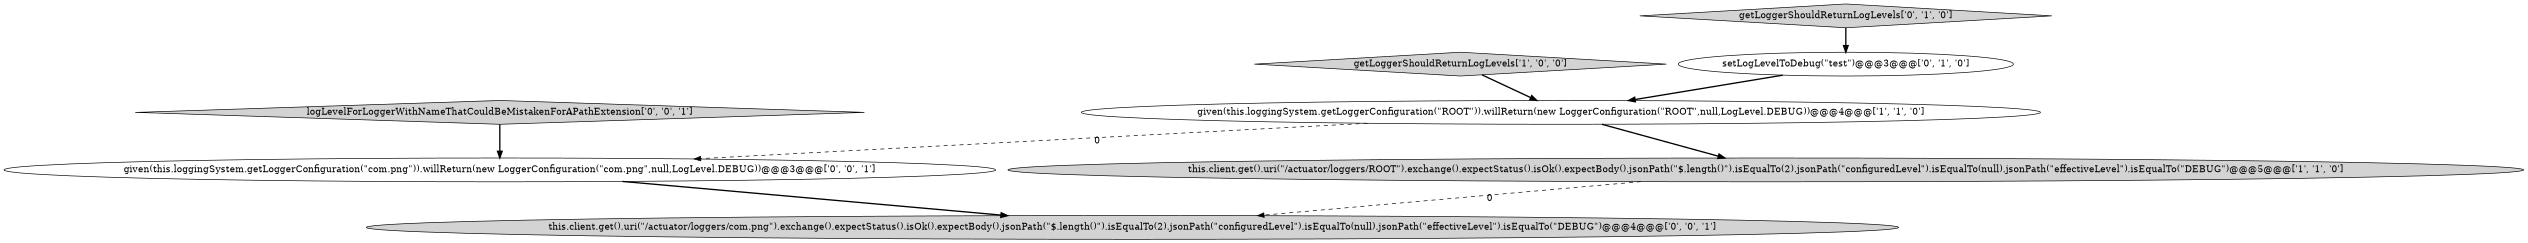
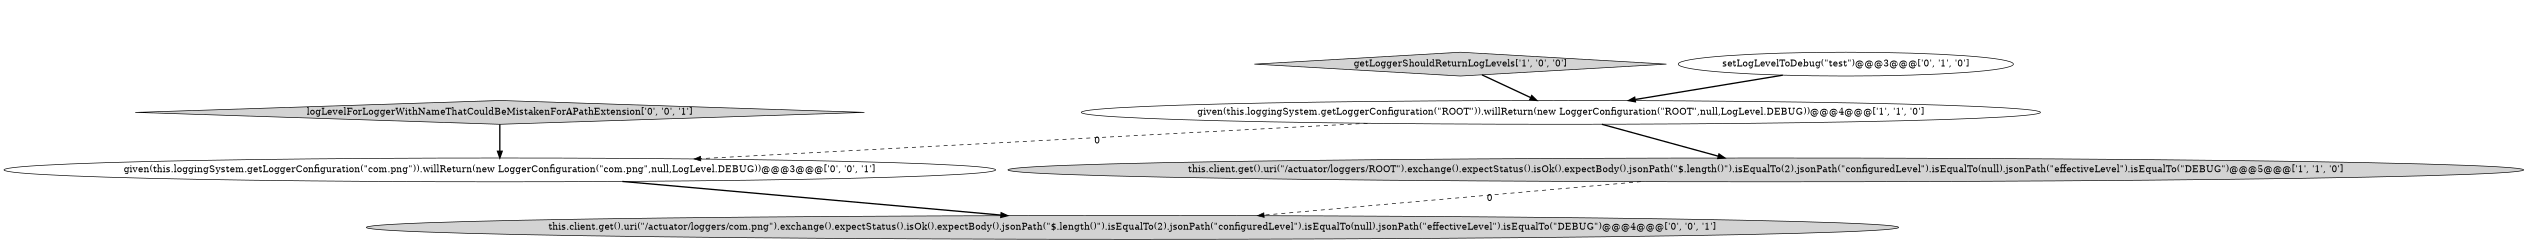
(1846, 16) -> none
